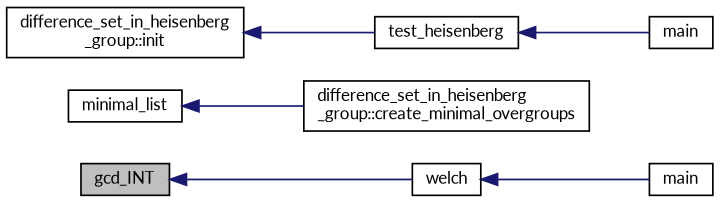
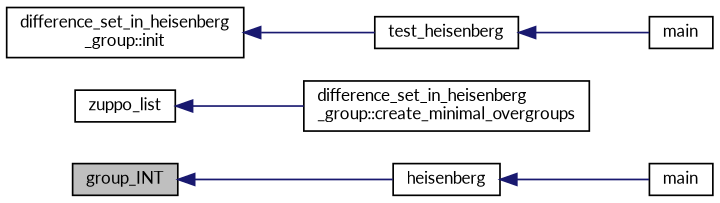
(125, 106) -> (125, 106)
(125, 179) -> (125, 179)
(447, 179) -> (447, 179)
